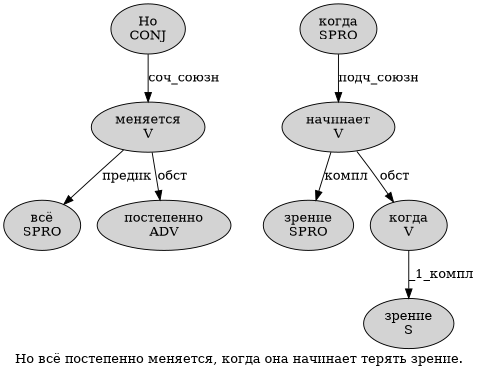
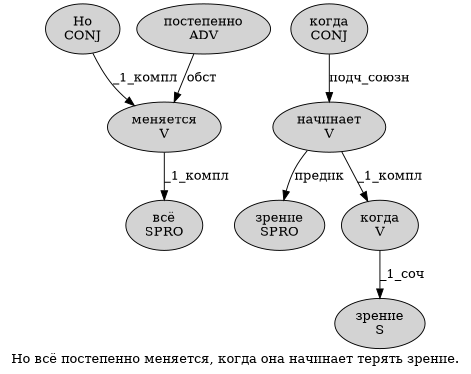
(338, 29) -> (329, 29)
(184, 78) -> (146, 78)
(155, 172) -> (186, 74)
(127, 176) -> (197, 176)
(346, 176) -> (319, 176)
(395, 176) -> (390, 176)
(442, 274) -> (402, 274)
